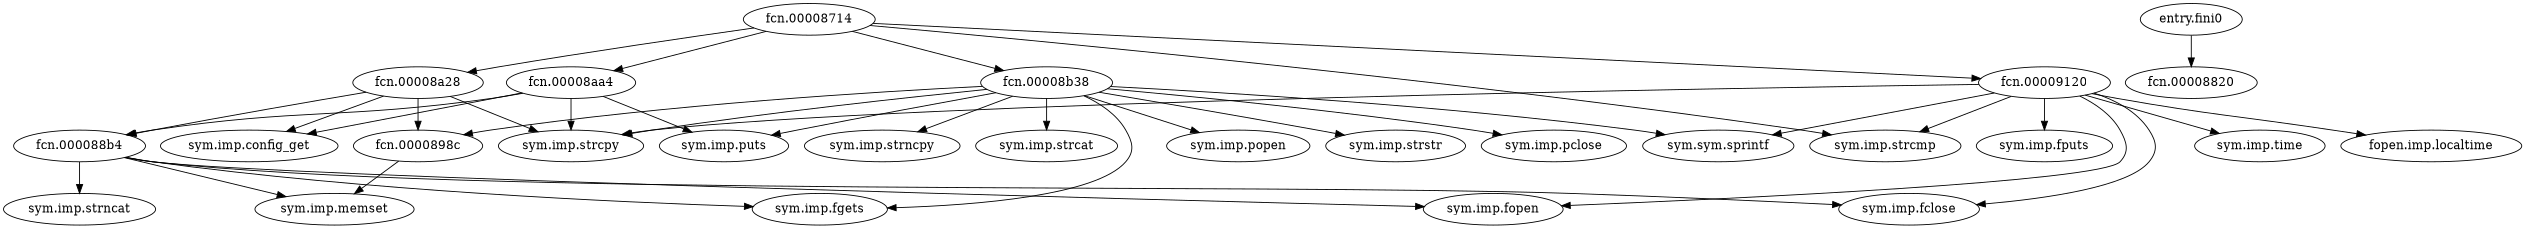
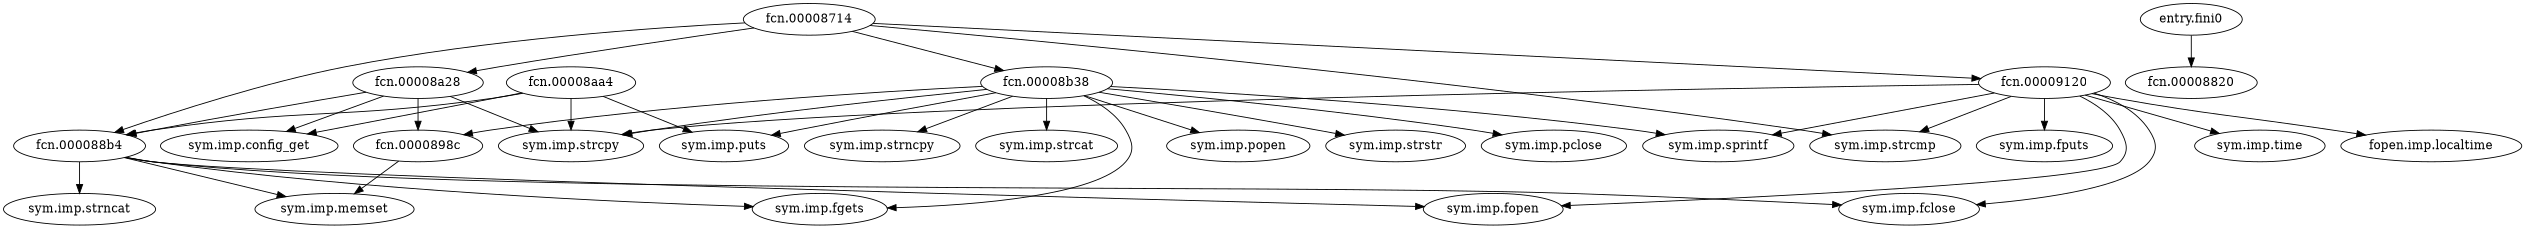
(694, 50) -> (430, 53)
(1718, 146) -> (1718, 146)
